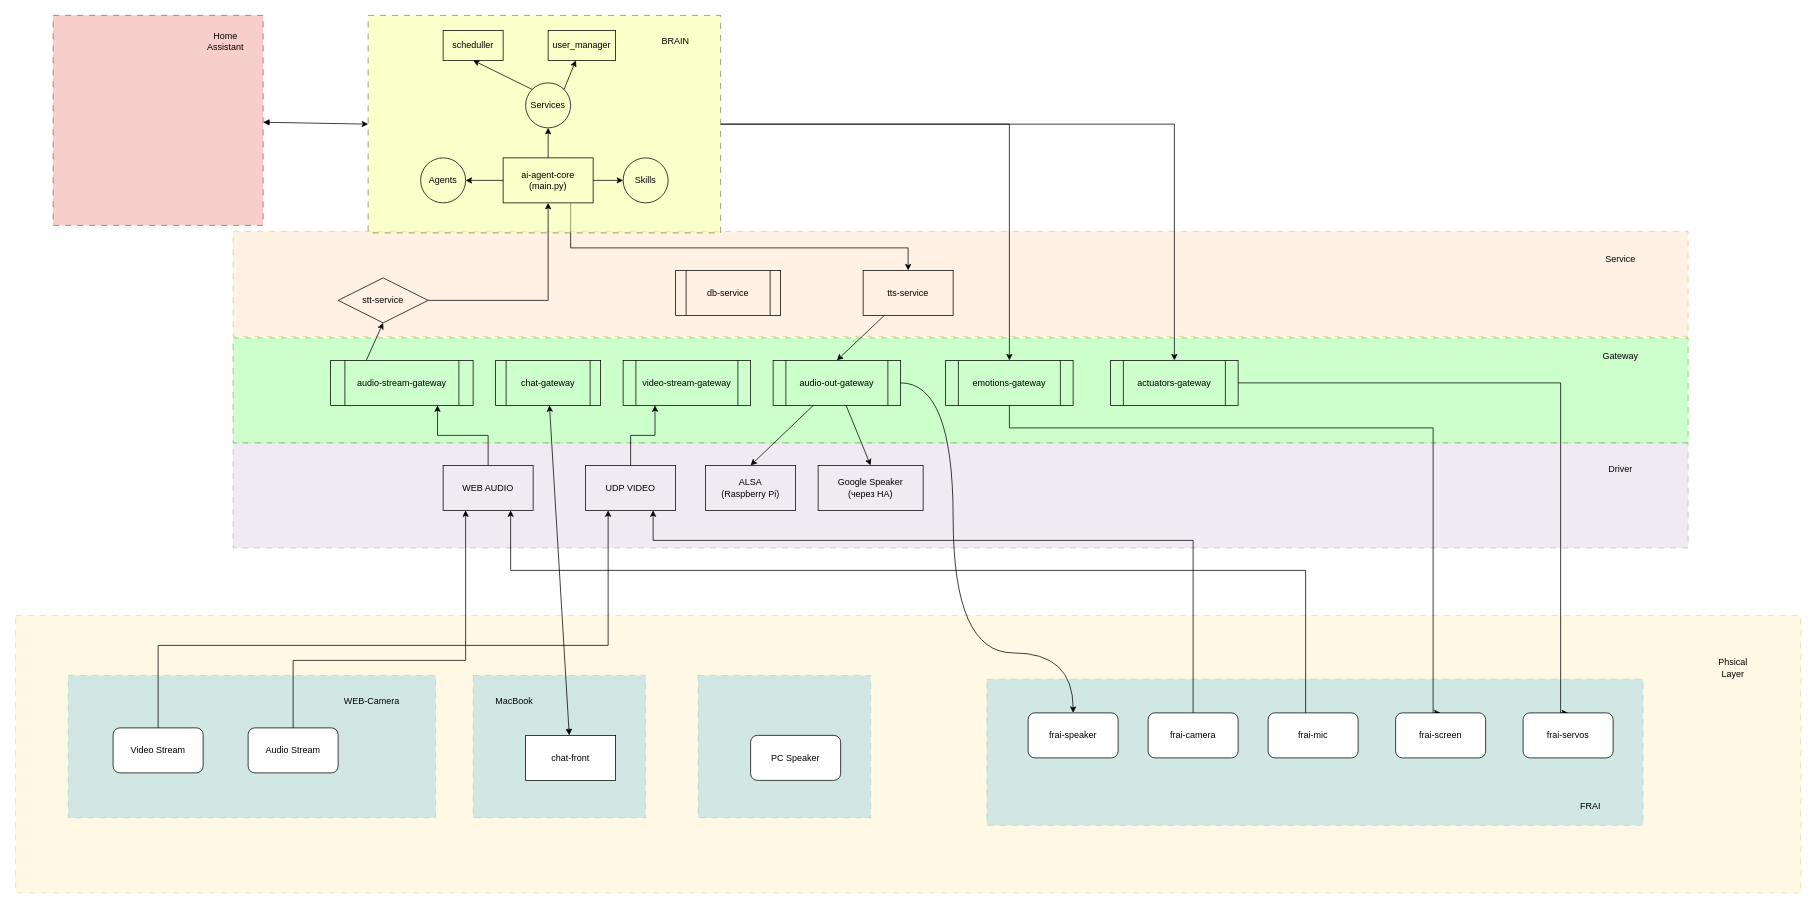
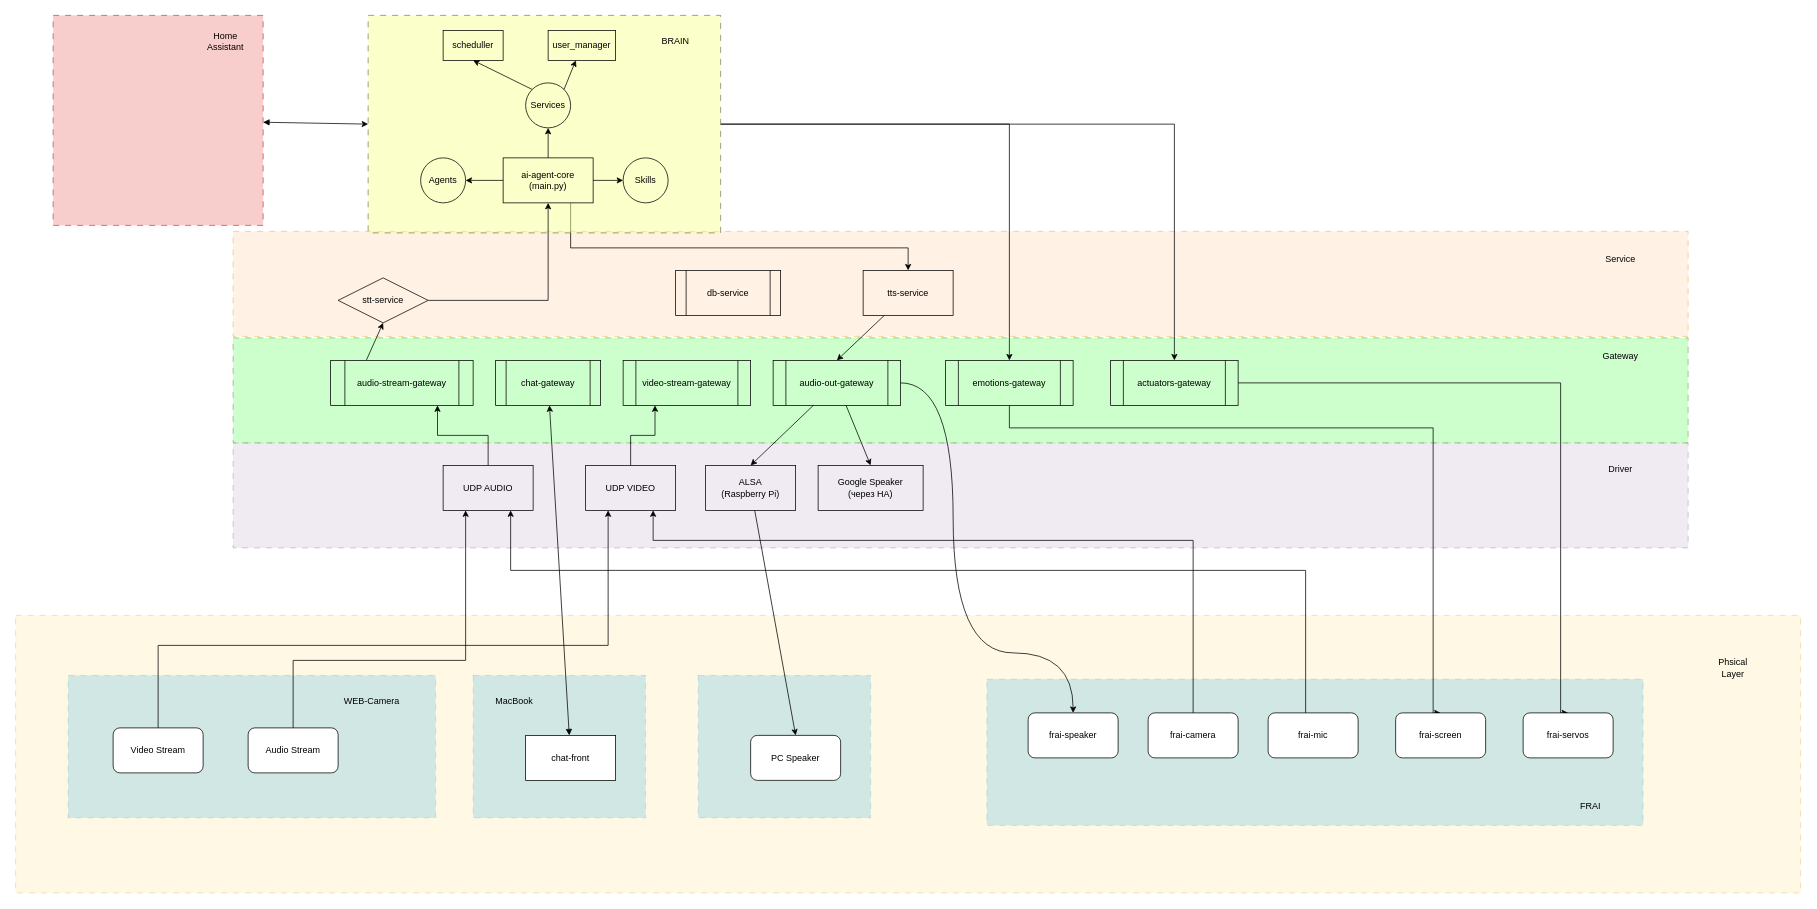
(488, 488) -> (488, 488)
none -> (775, 621)
